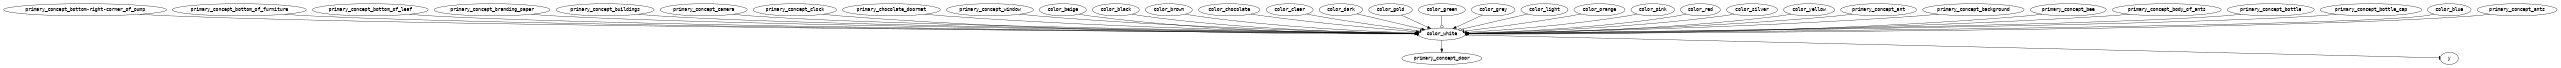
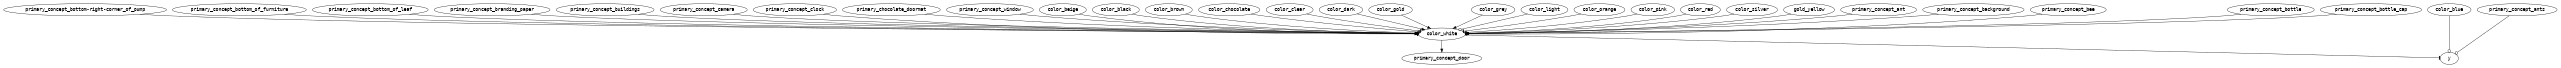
(1442, 10) -> none
(1809, 10) -> (1809, 10)
(2167, 10) -> none
(1334, 24) -> (1334, 24)
(1951, 29) -> (2449, 33)
(1979, 30) -> (2483, 34)
